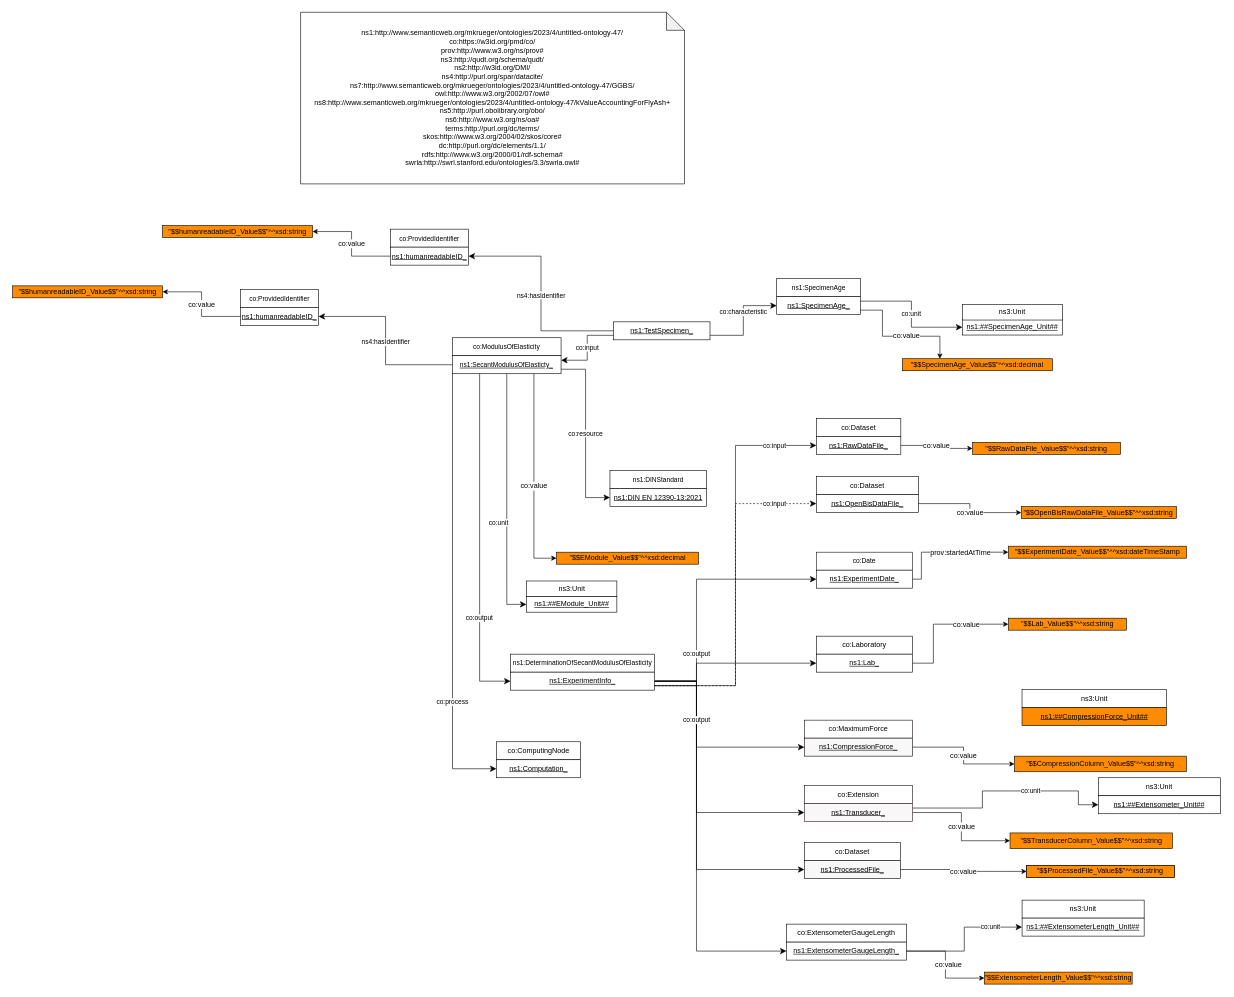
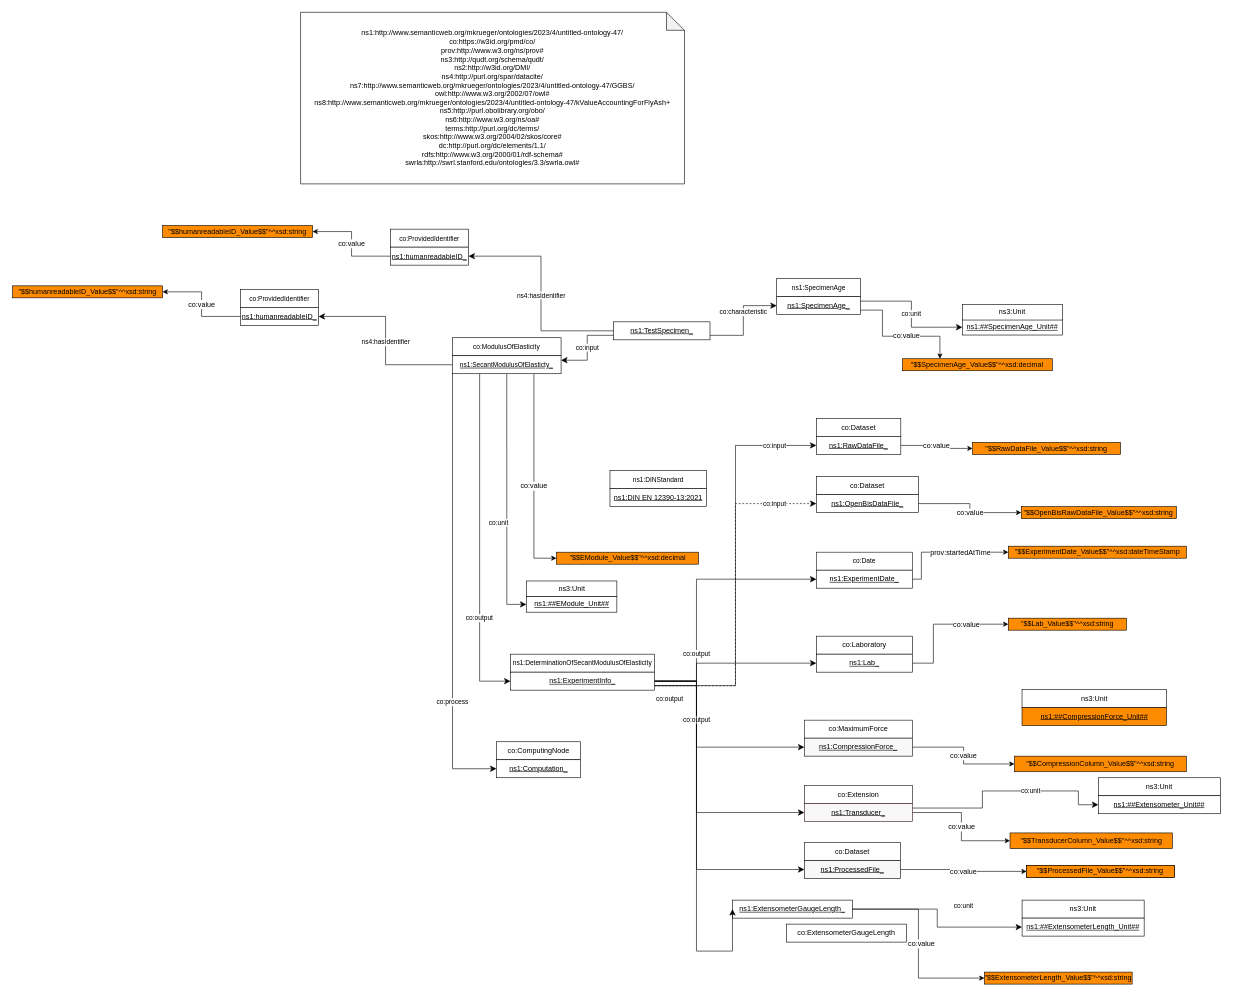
(585, 442) -> none
(846, 951) -> (792, 909)
